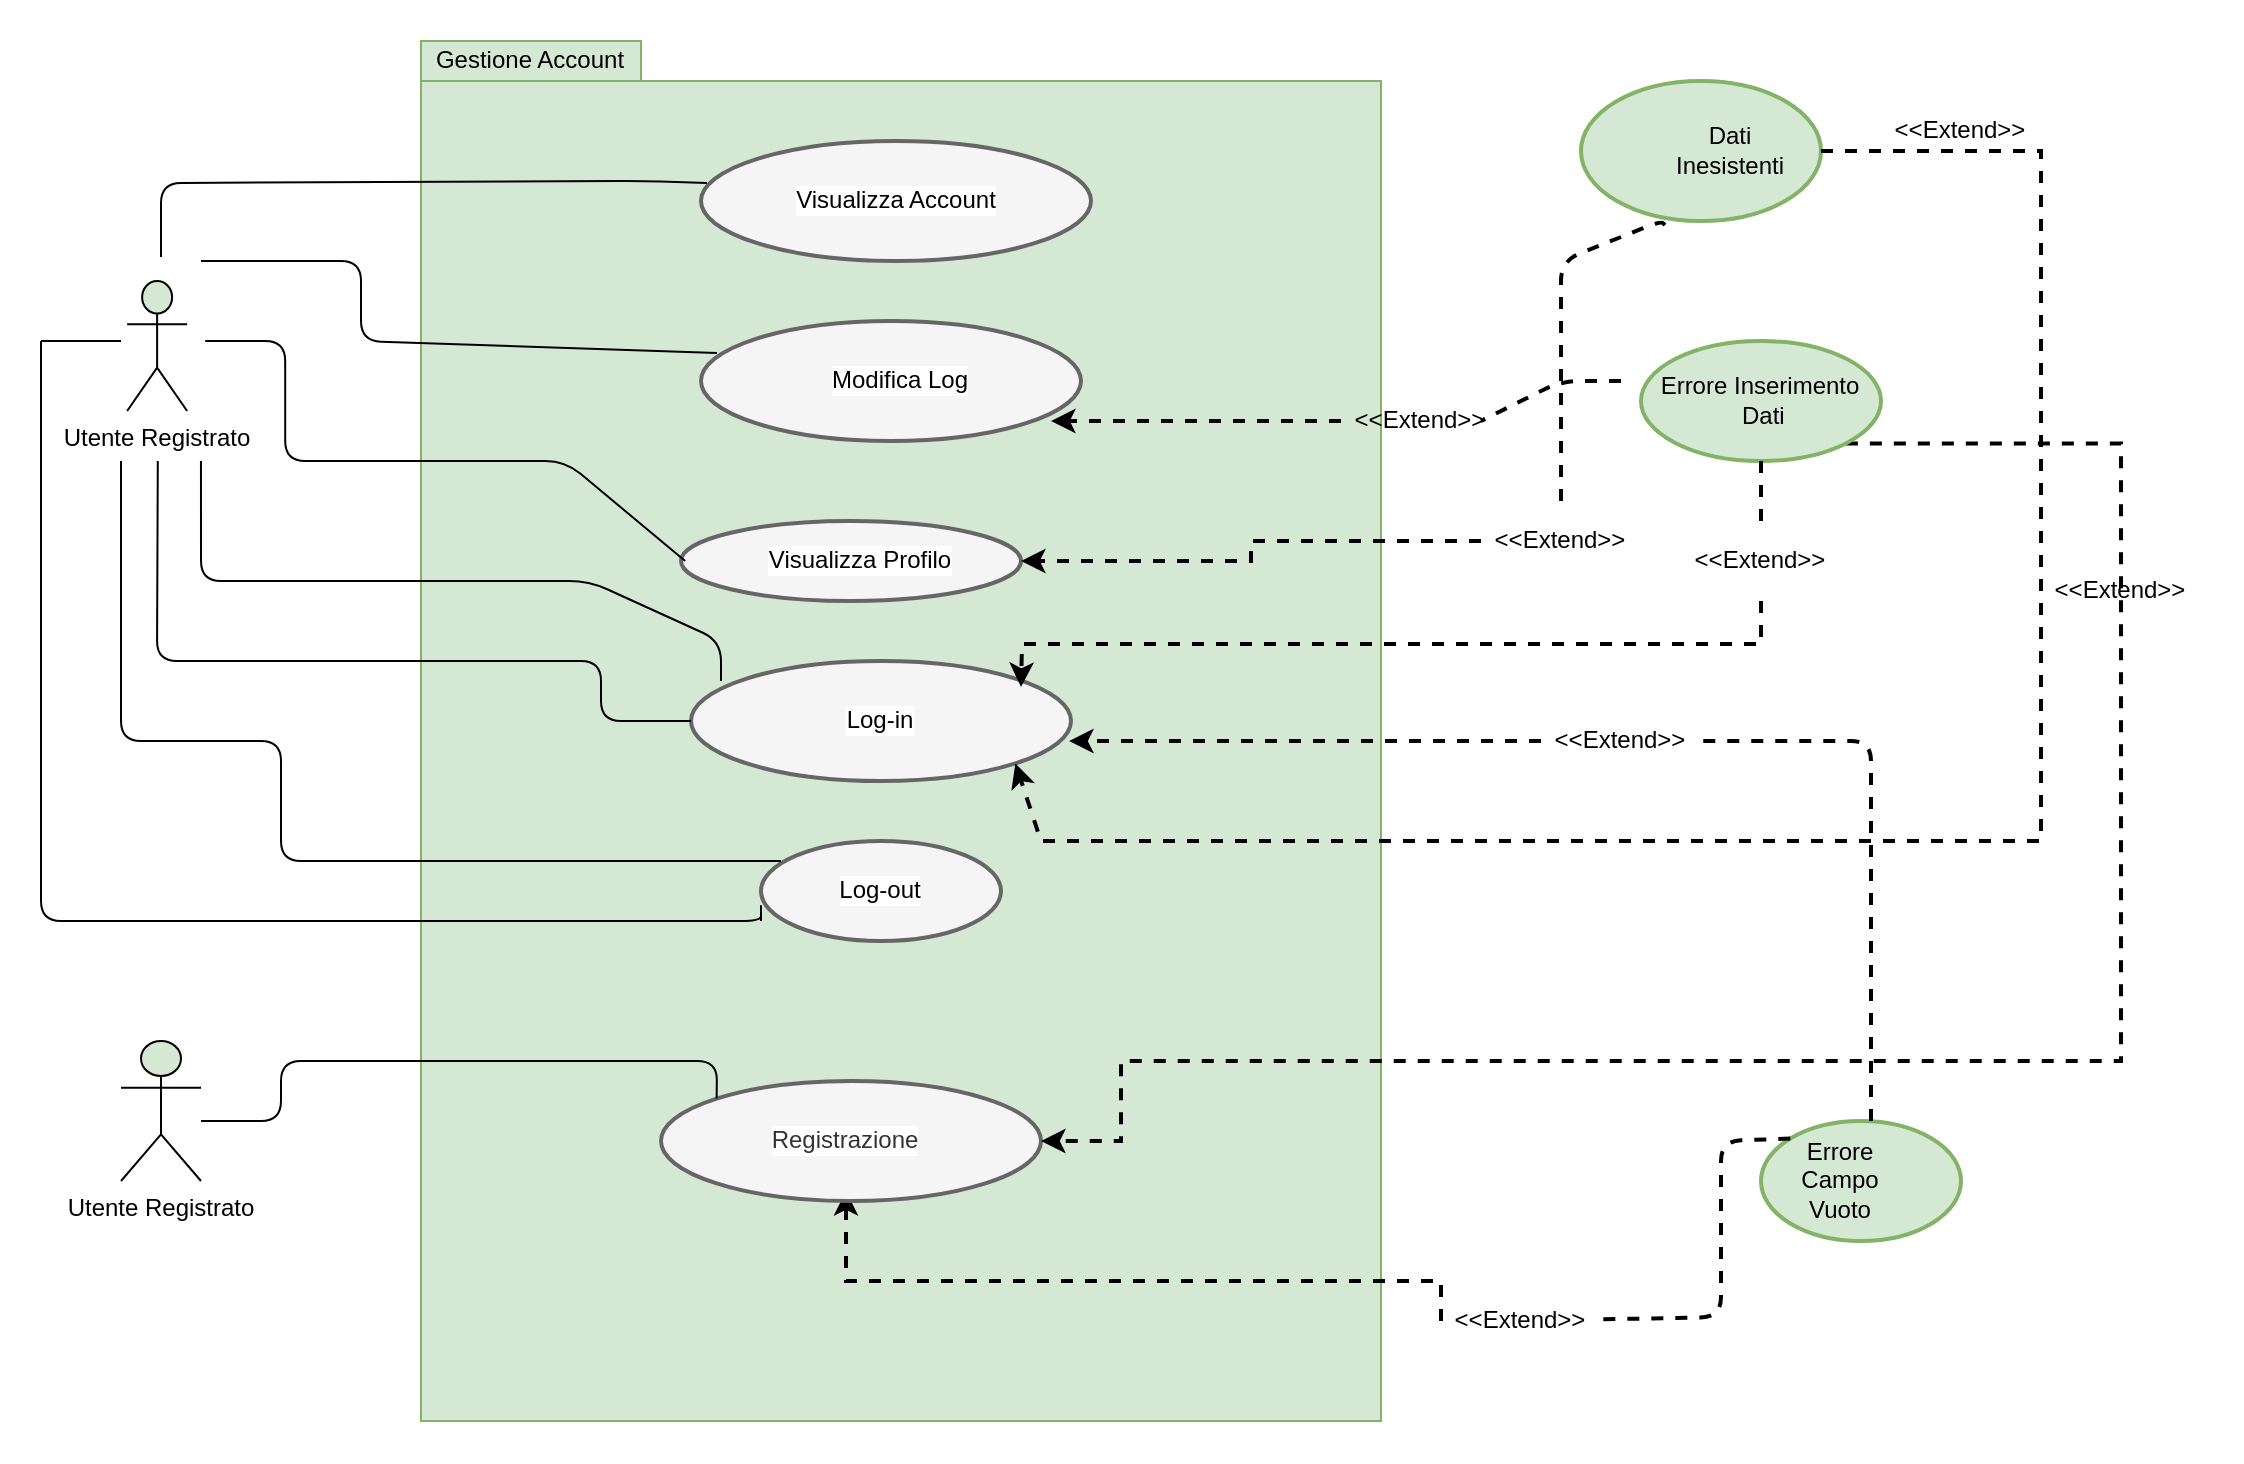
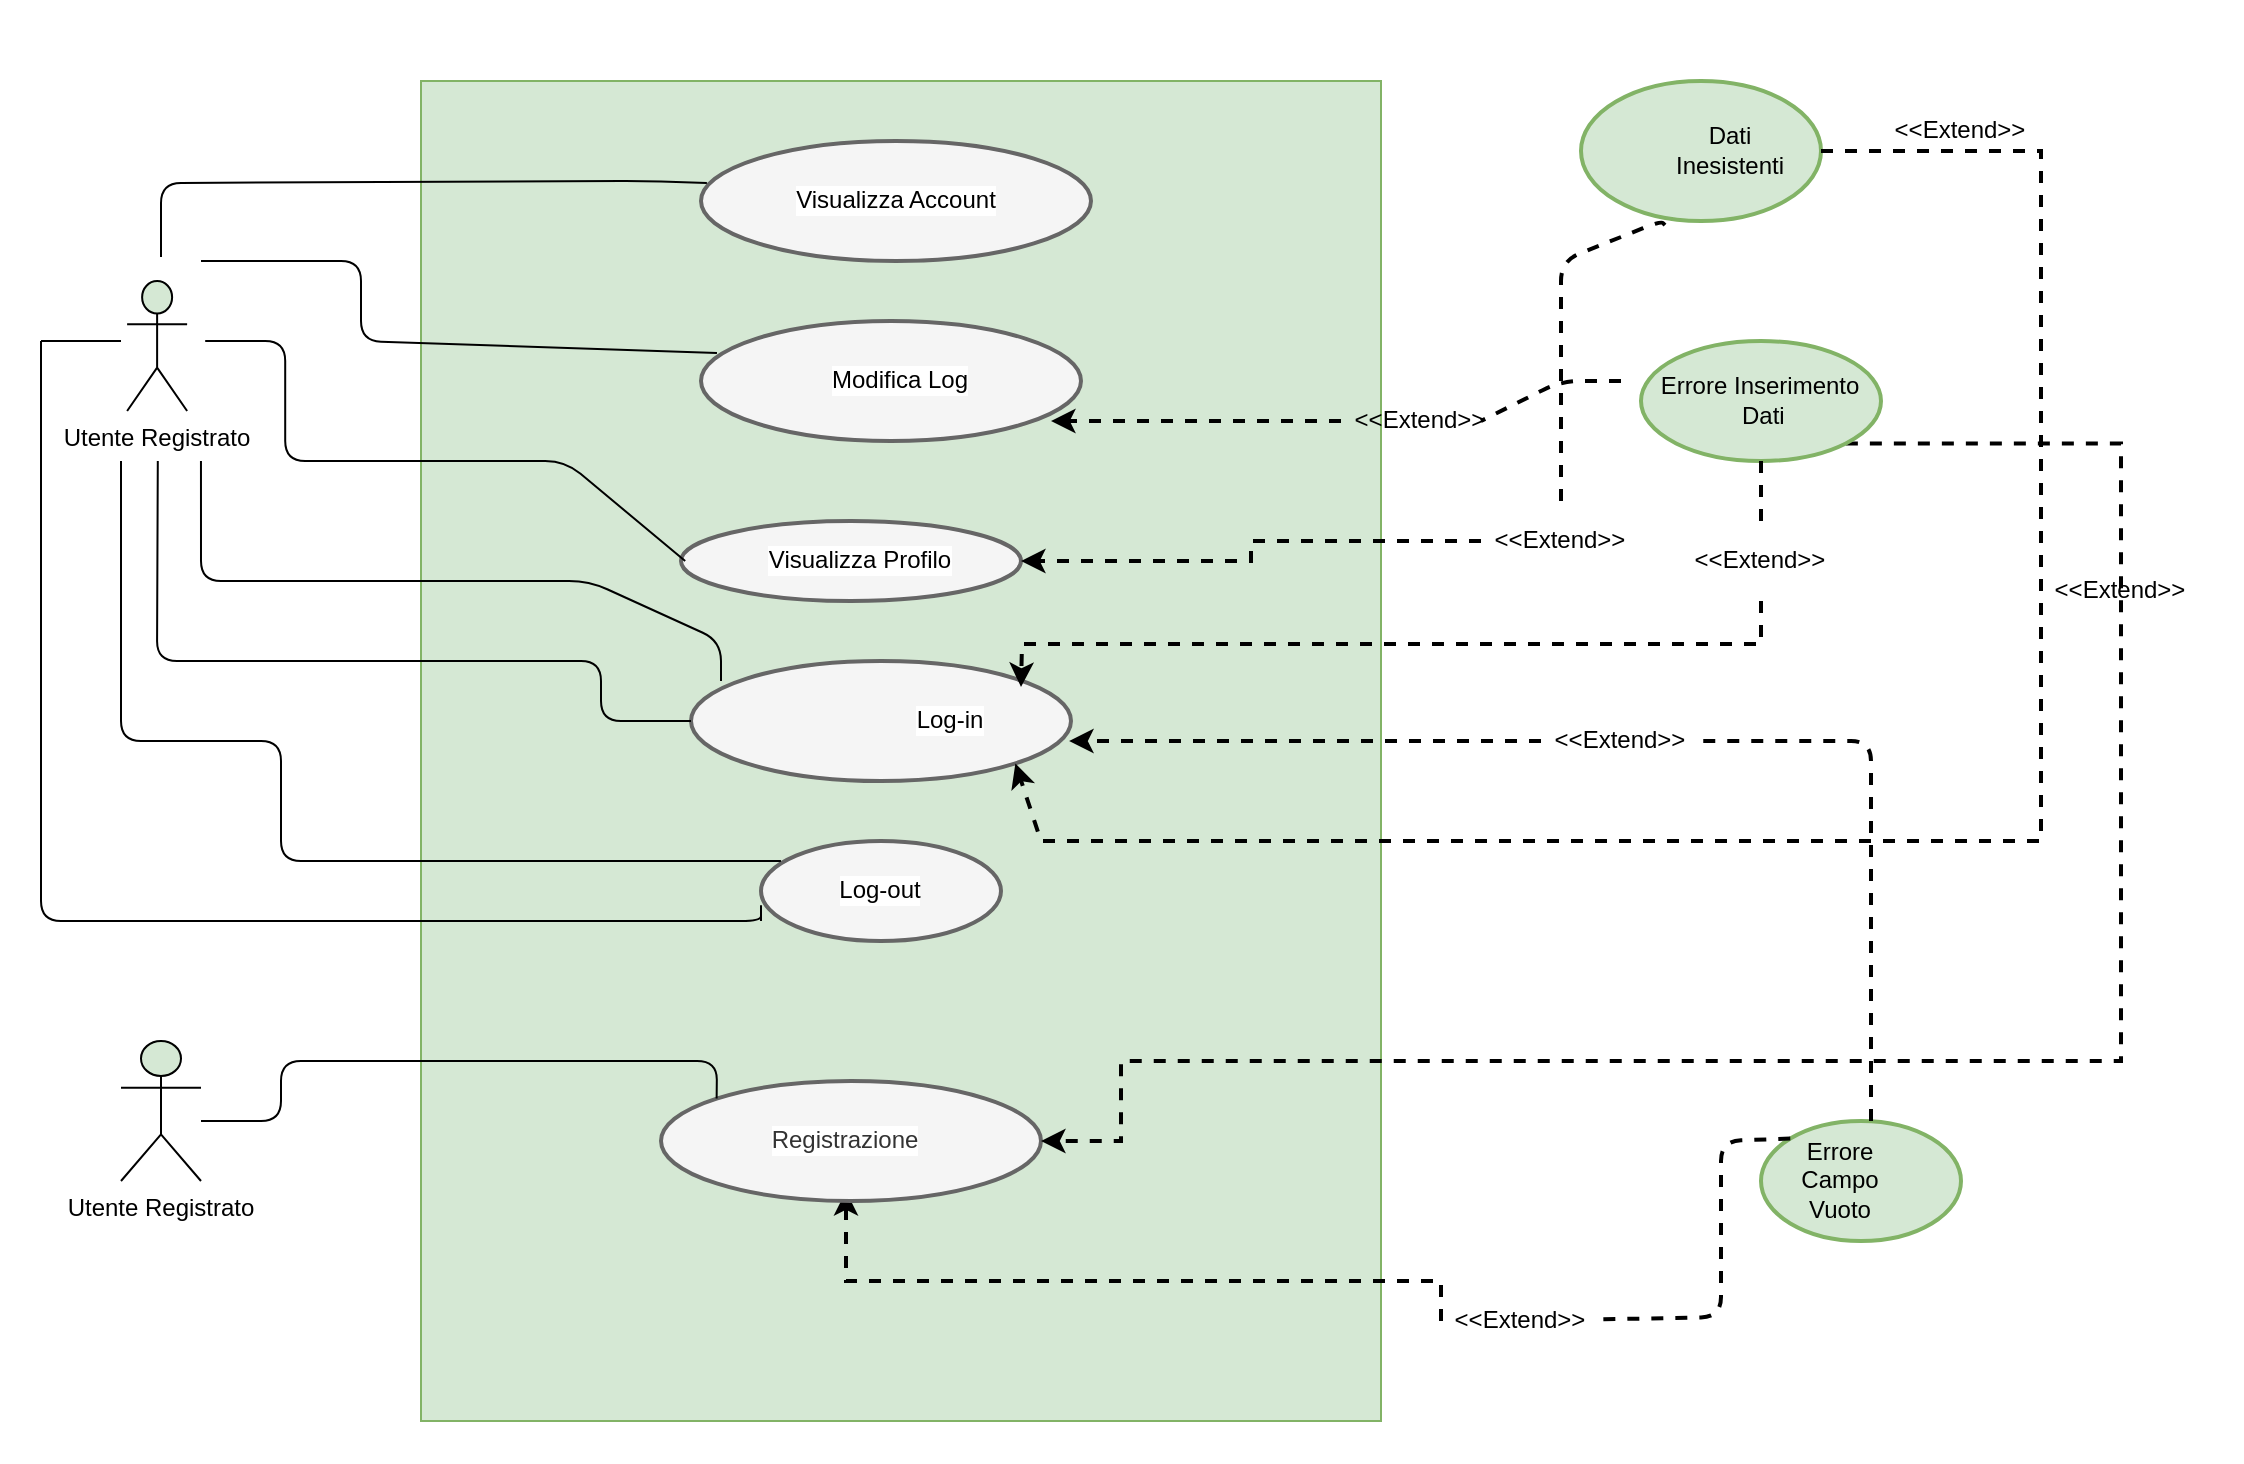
(531, 61) -> none
(881, 721) -> (951, 721)
